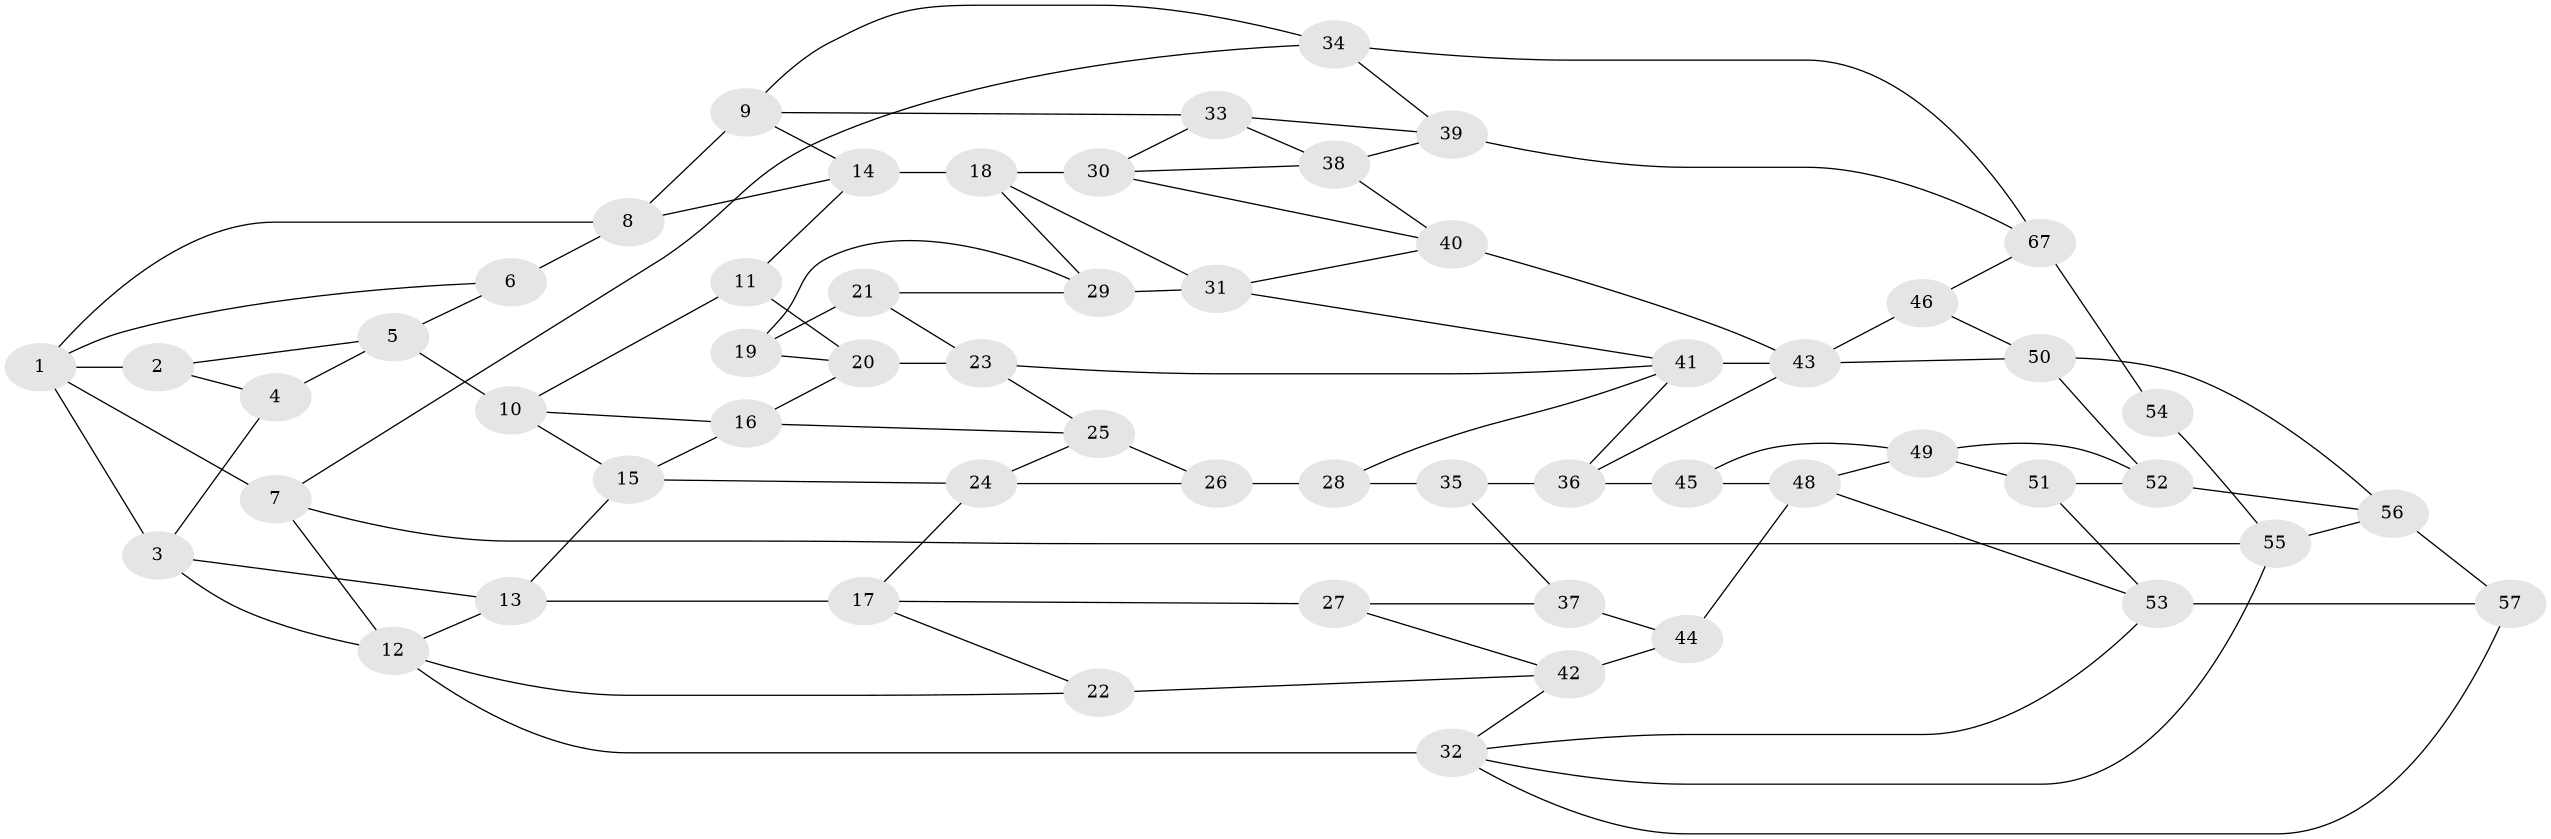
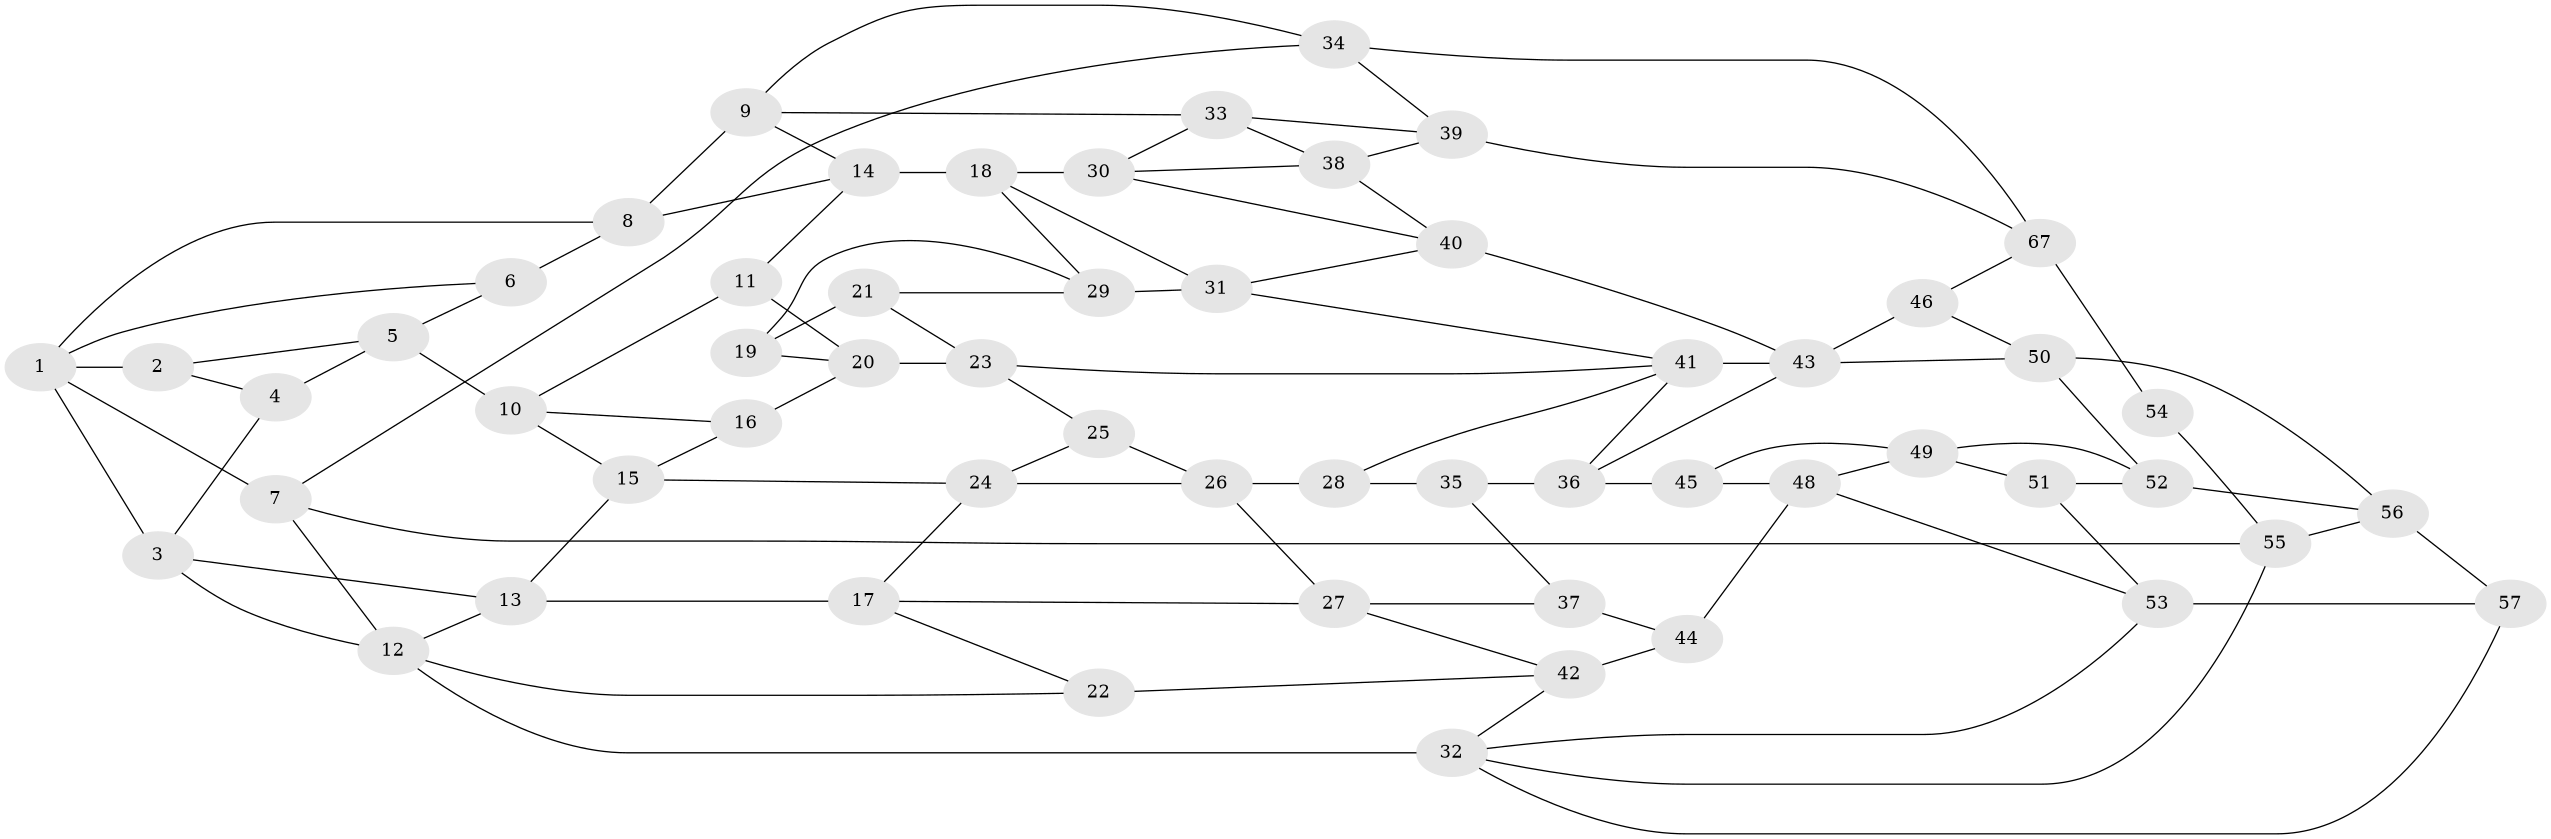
(923, 429) -> none
none -> (1268, 536)
